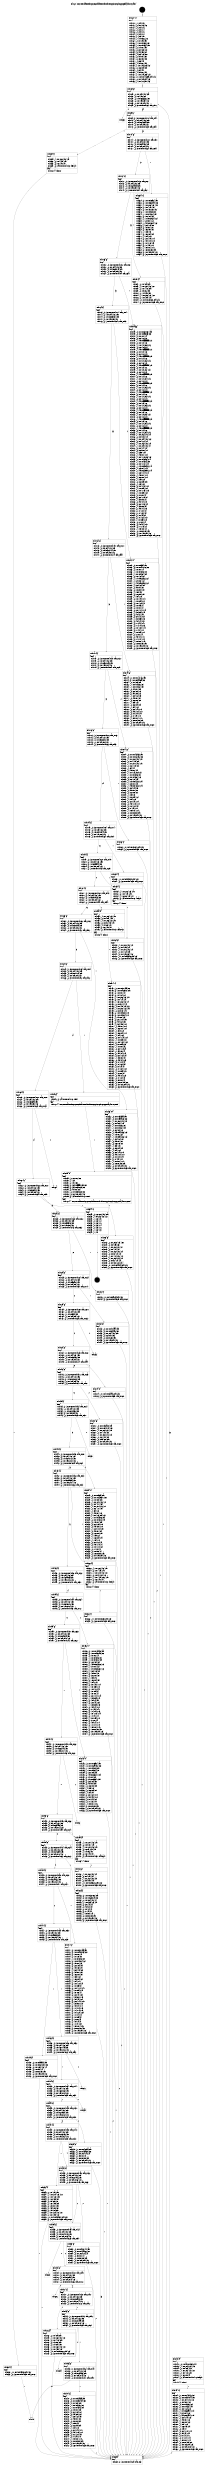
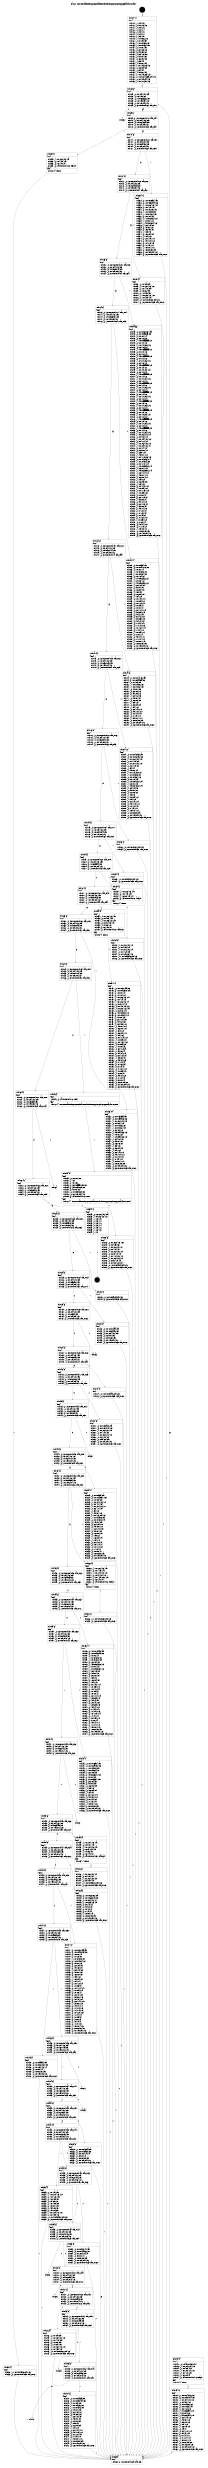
(26, 2397) -> (30, 2453)
